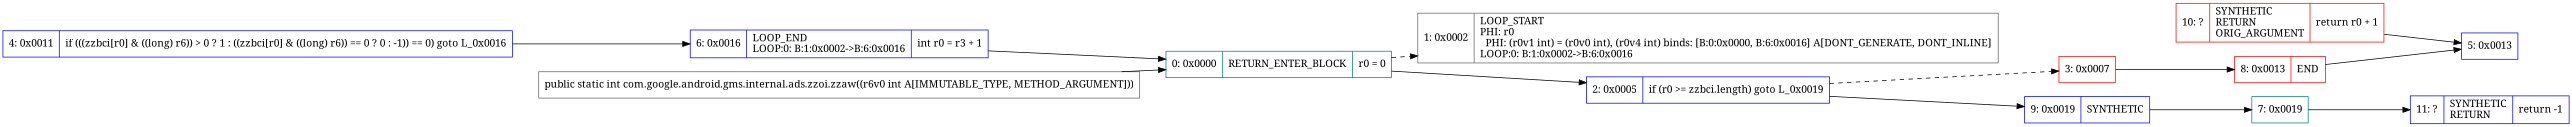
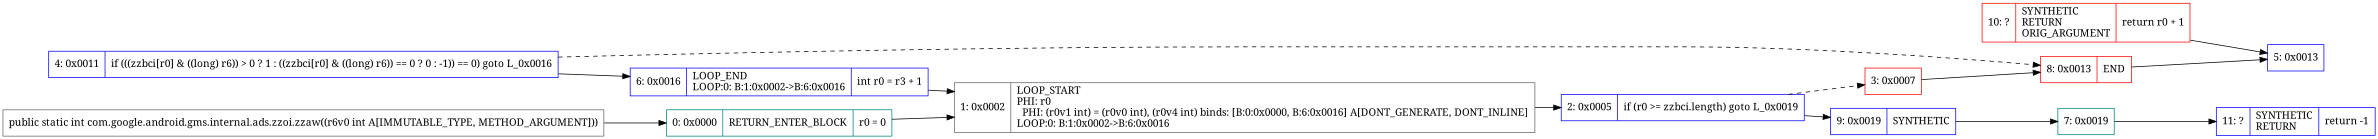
none -> (1296, 47)
(1073, 55) -> (938, 91)
(1401, 57) -> (919, 118)
(1485, 77) -> (1544, 108)
